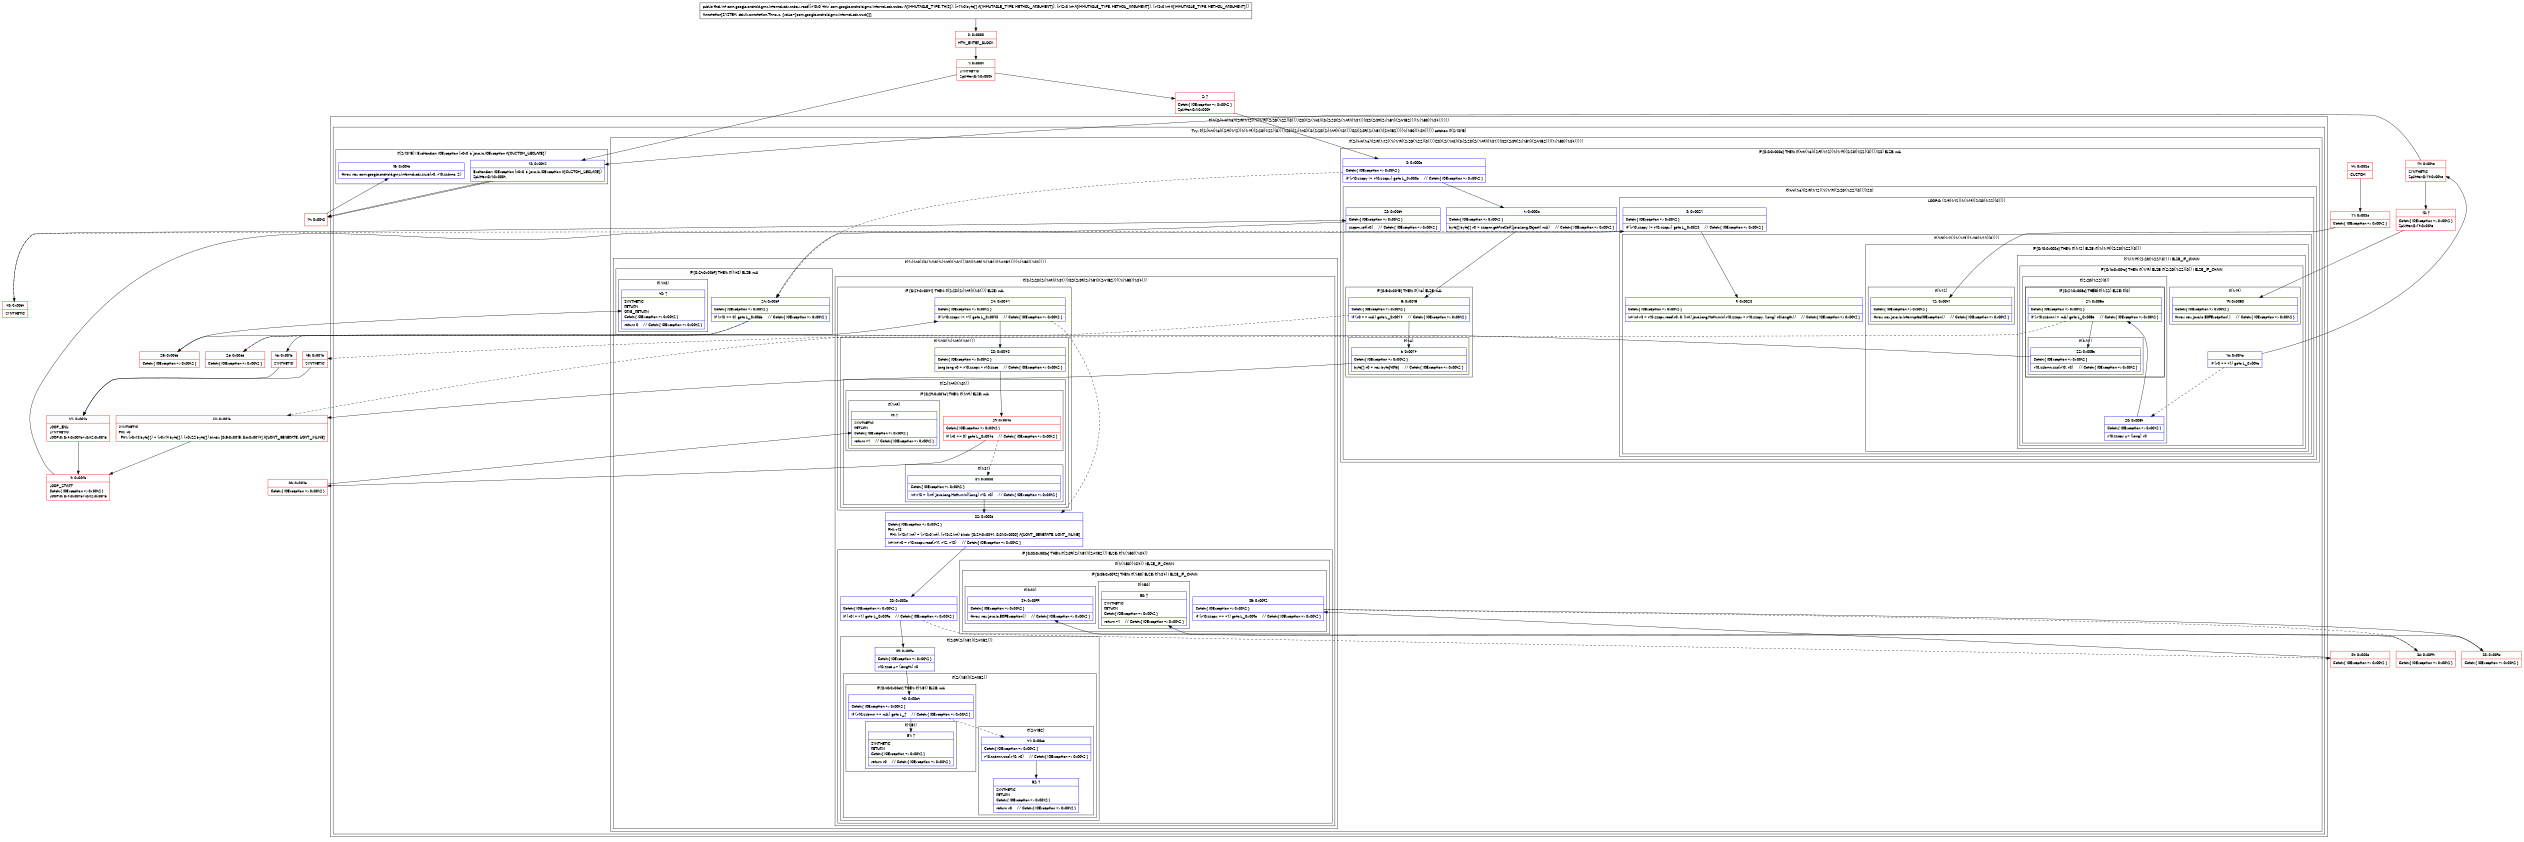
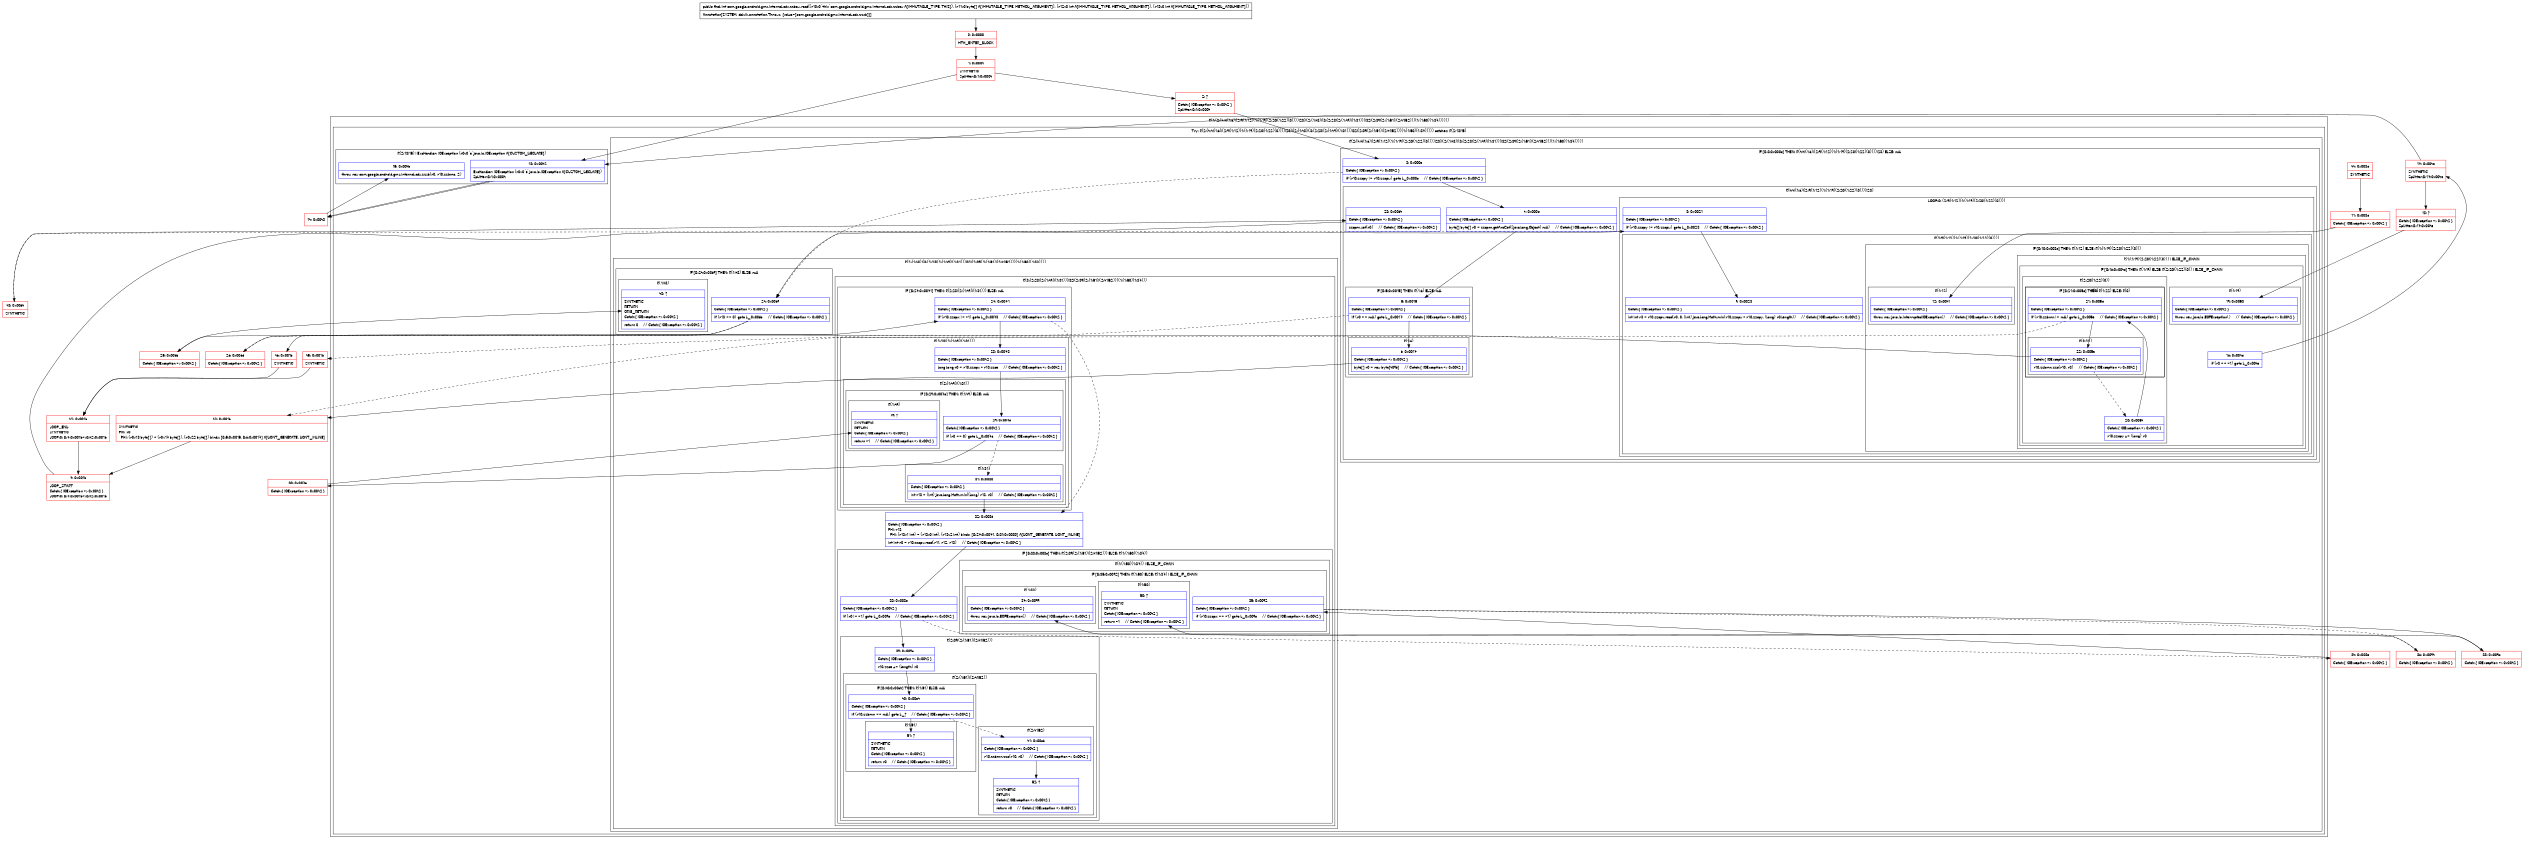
(2358, 175) -> (2360, 175)
(2189, 391) -> (2109, 393)
(1002, 428) -> (1002, 428)
(1030, 590) -> (1030, 590)
